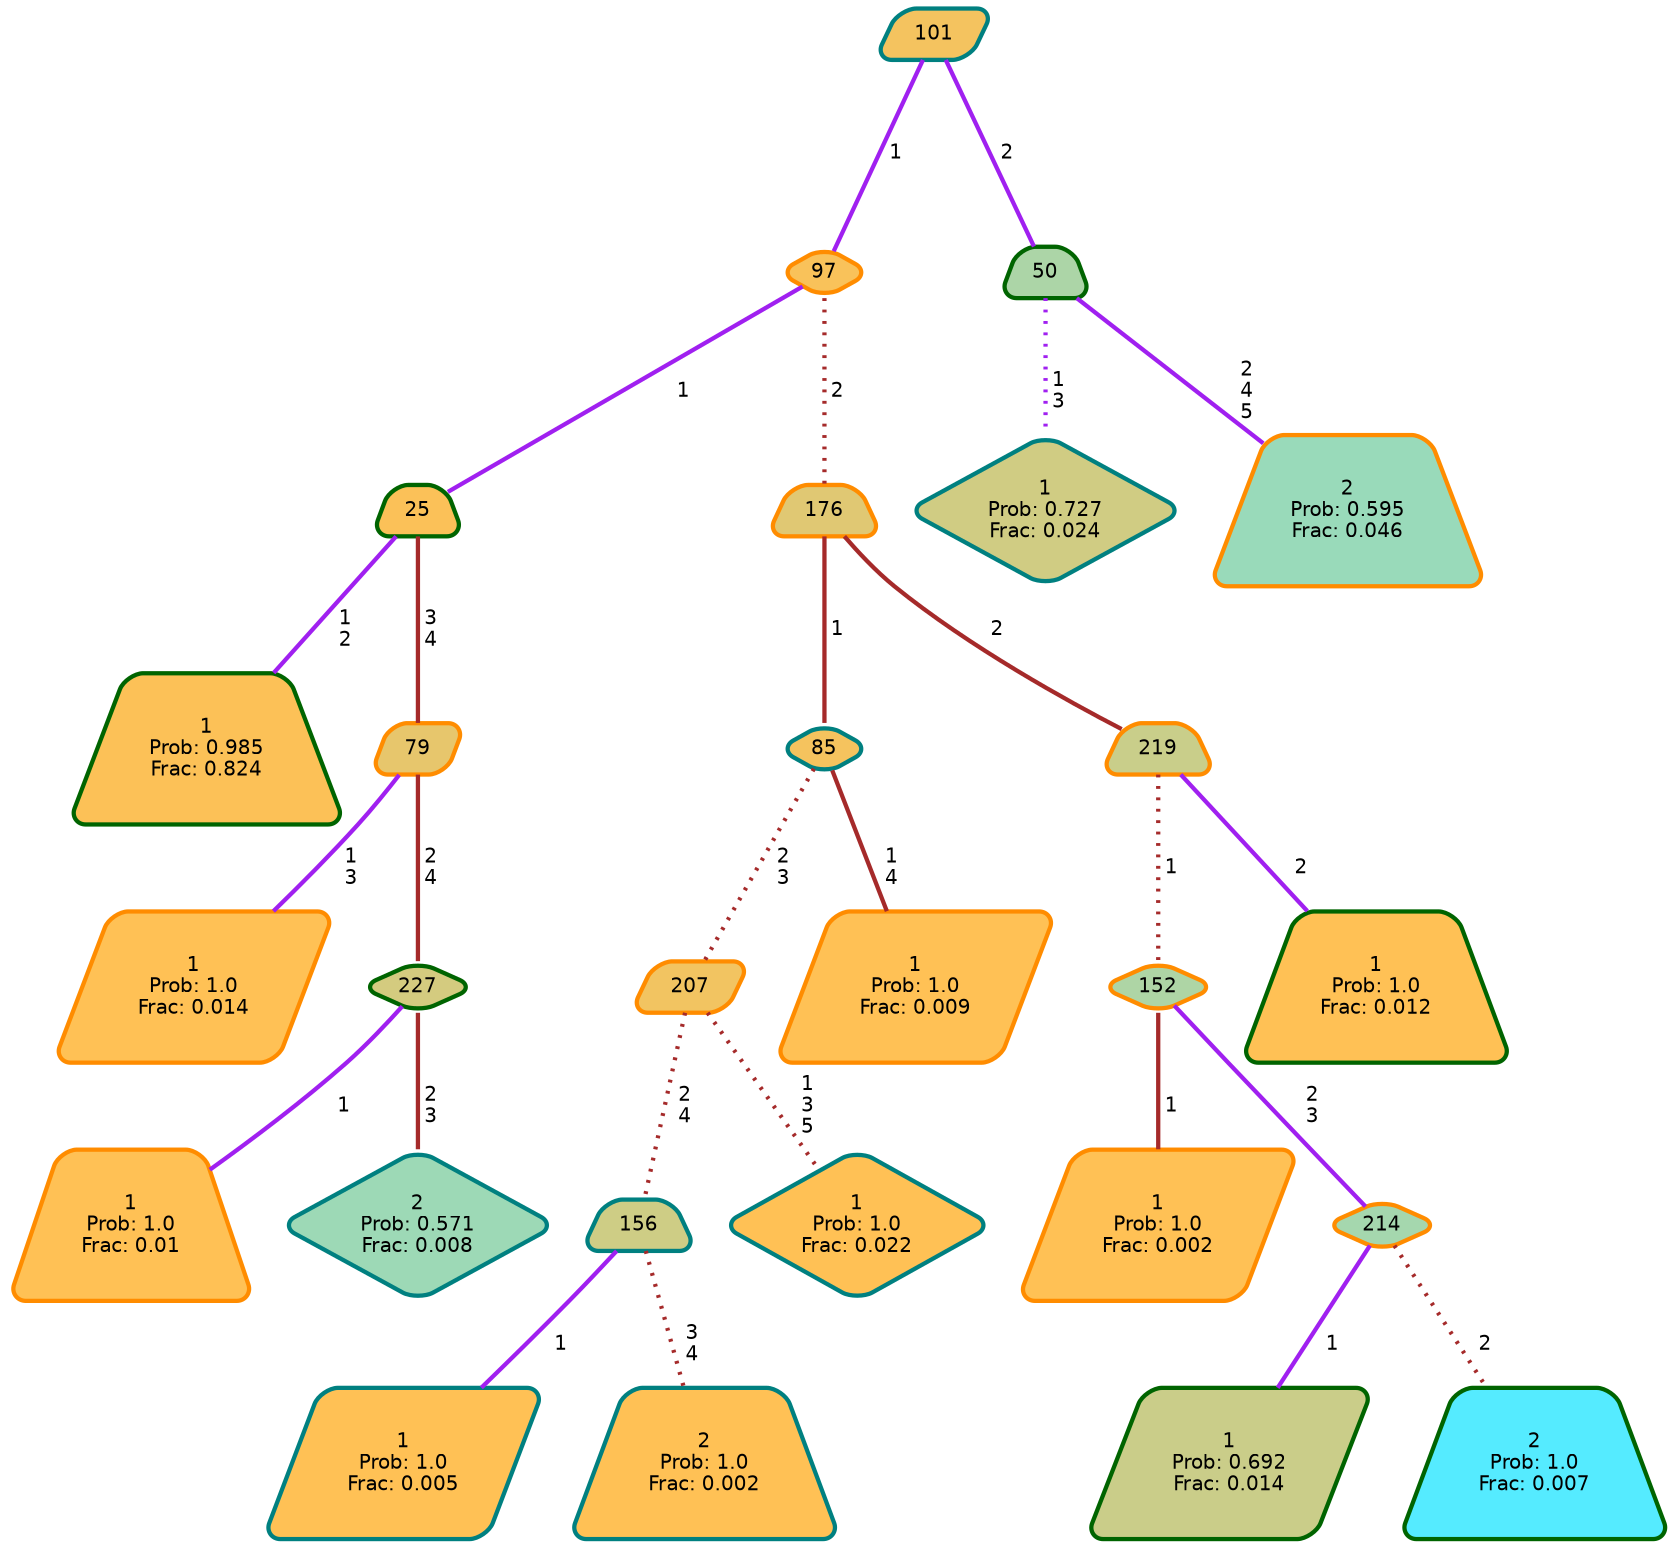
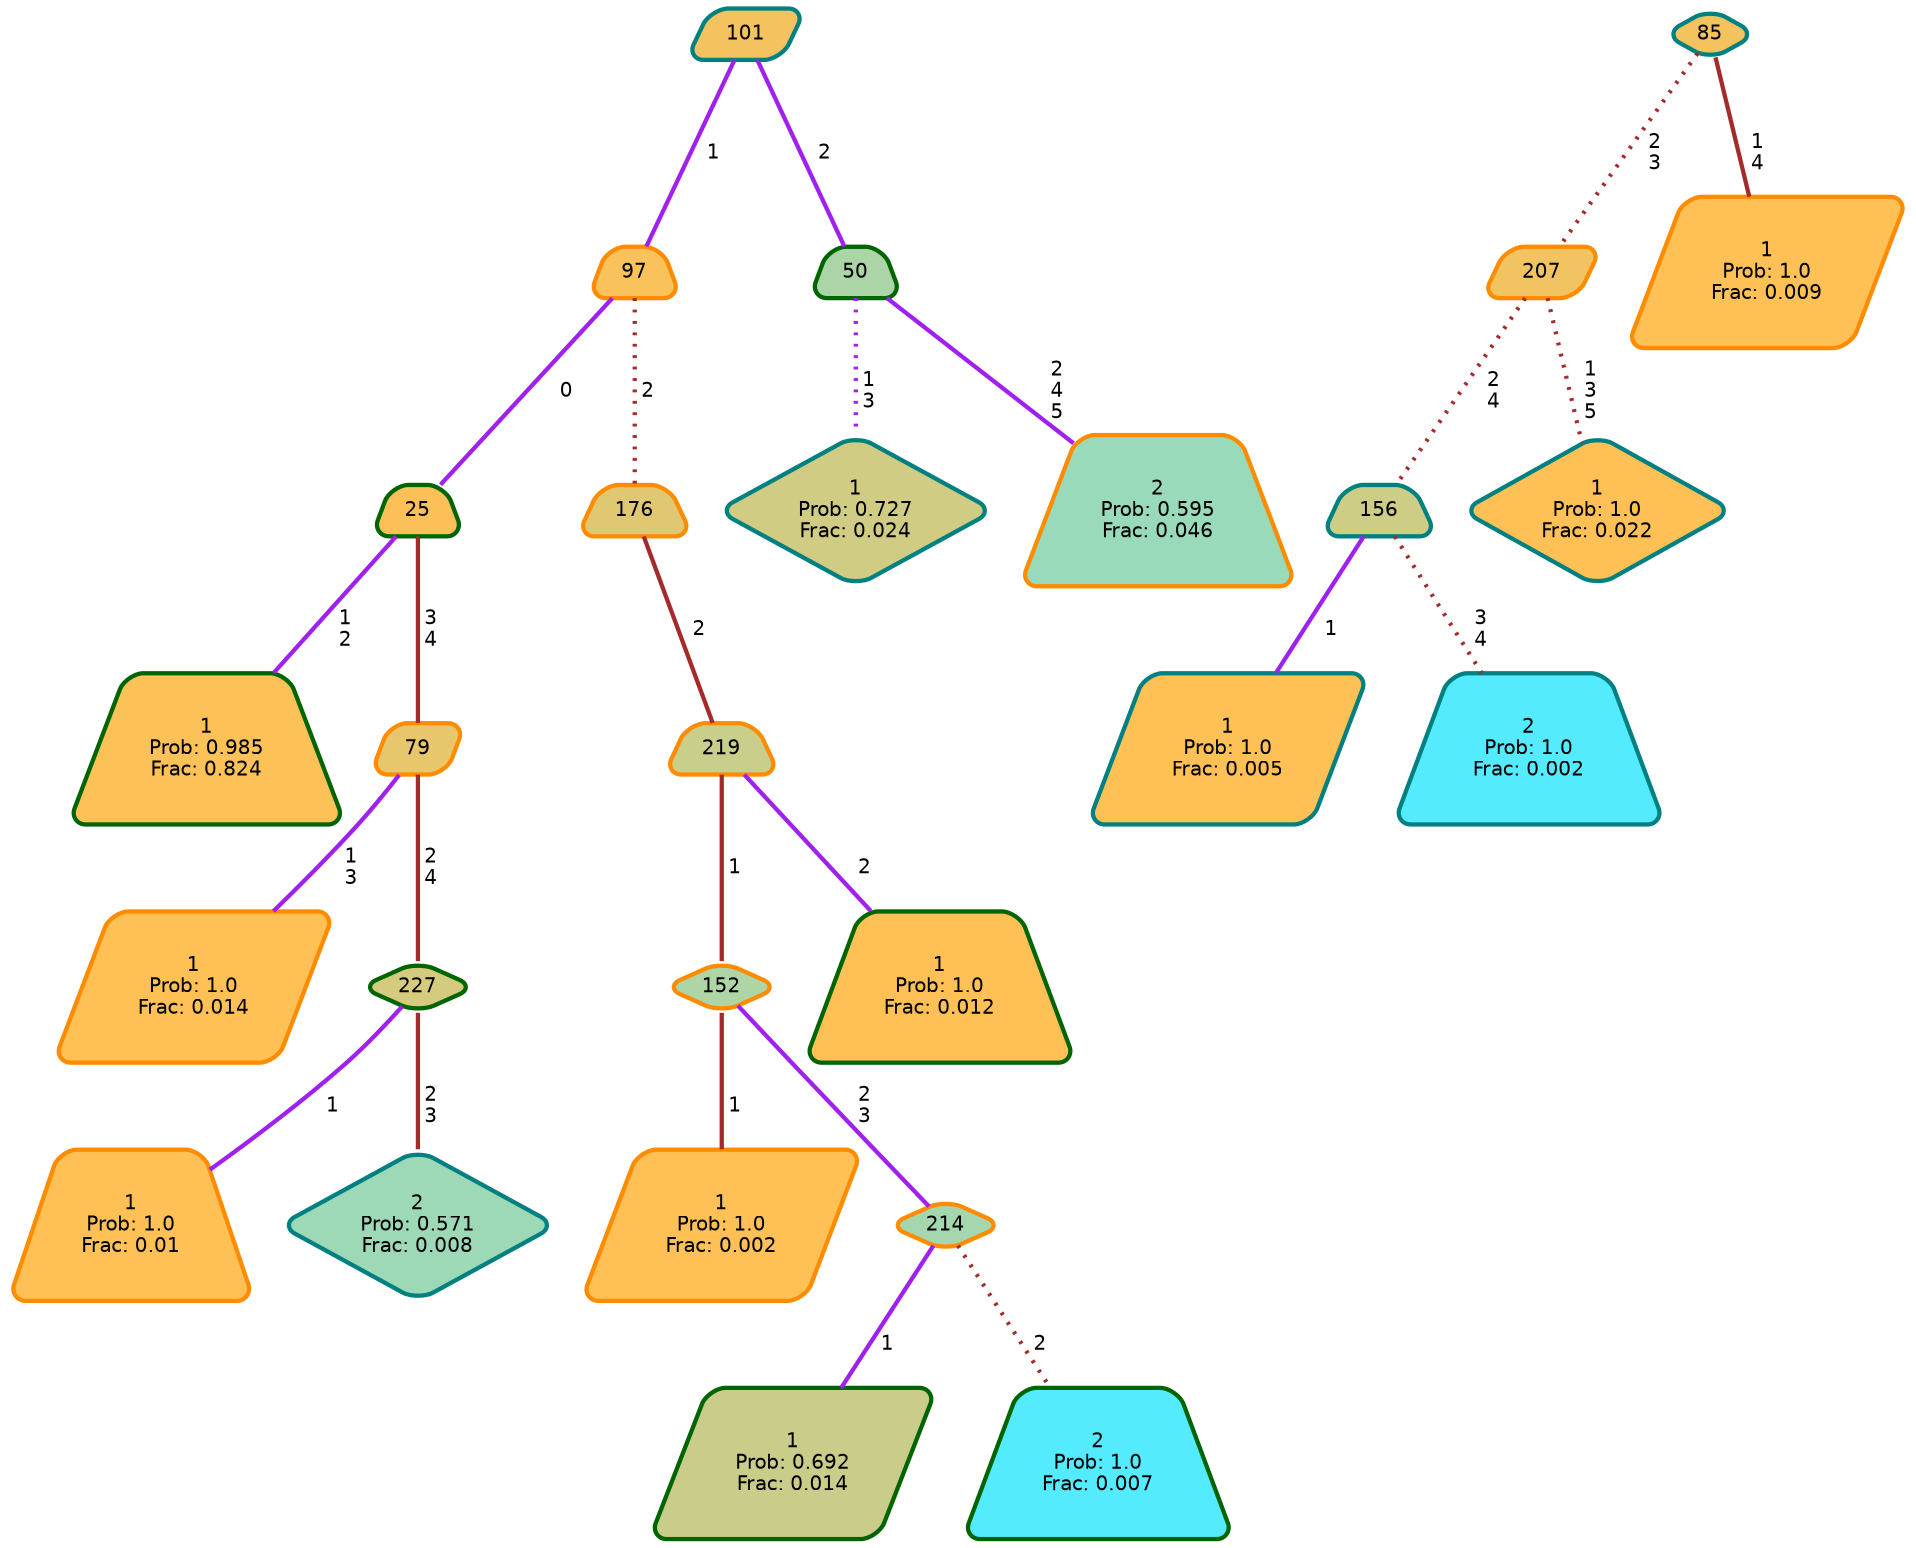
(824, 272) -> (635, 272)
(680, 392) -> (563, 392)
(824, 630) -> none
(1158, 868) -> (722, 868)
(705, 1463) -> (1529, 749)
